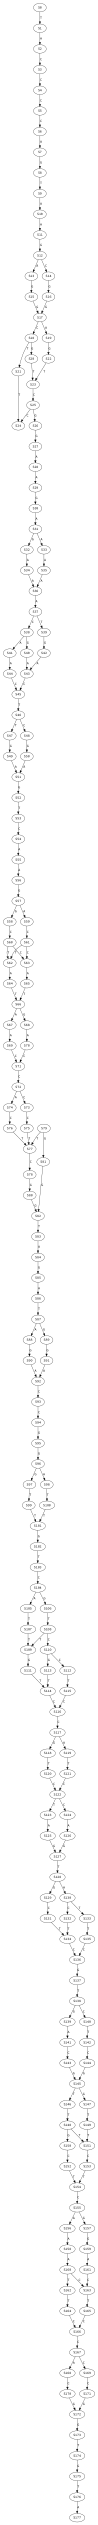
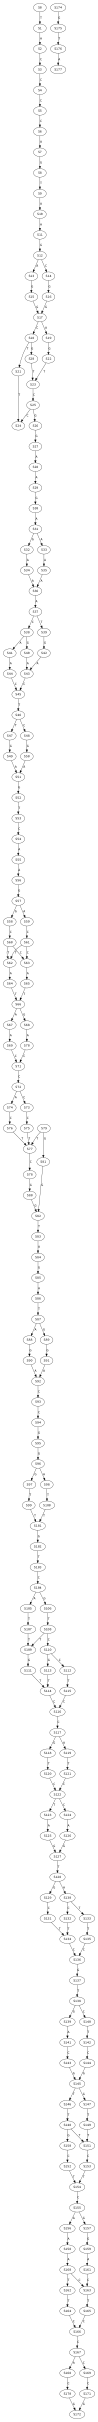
(77, 2435) -> none
